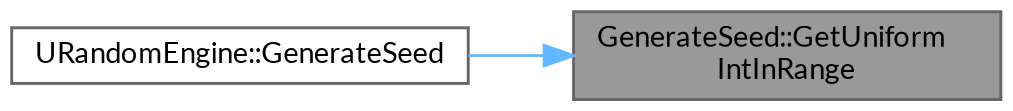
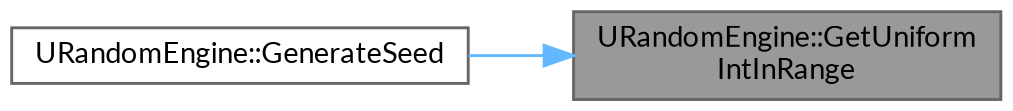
(787, 56) -> (787, 56)
